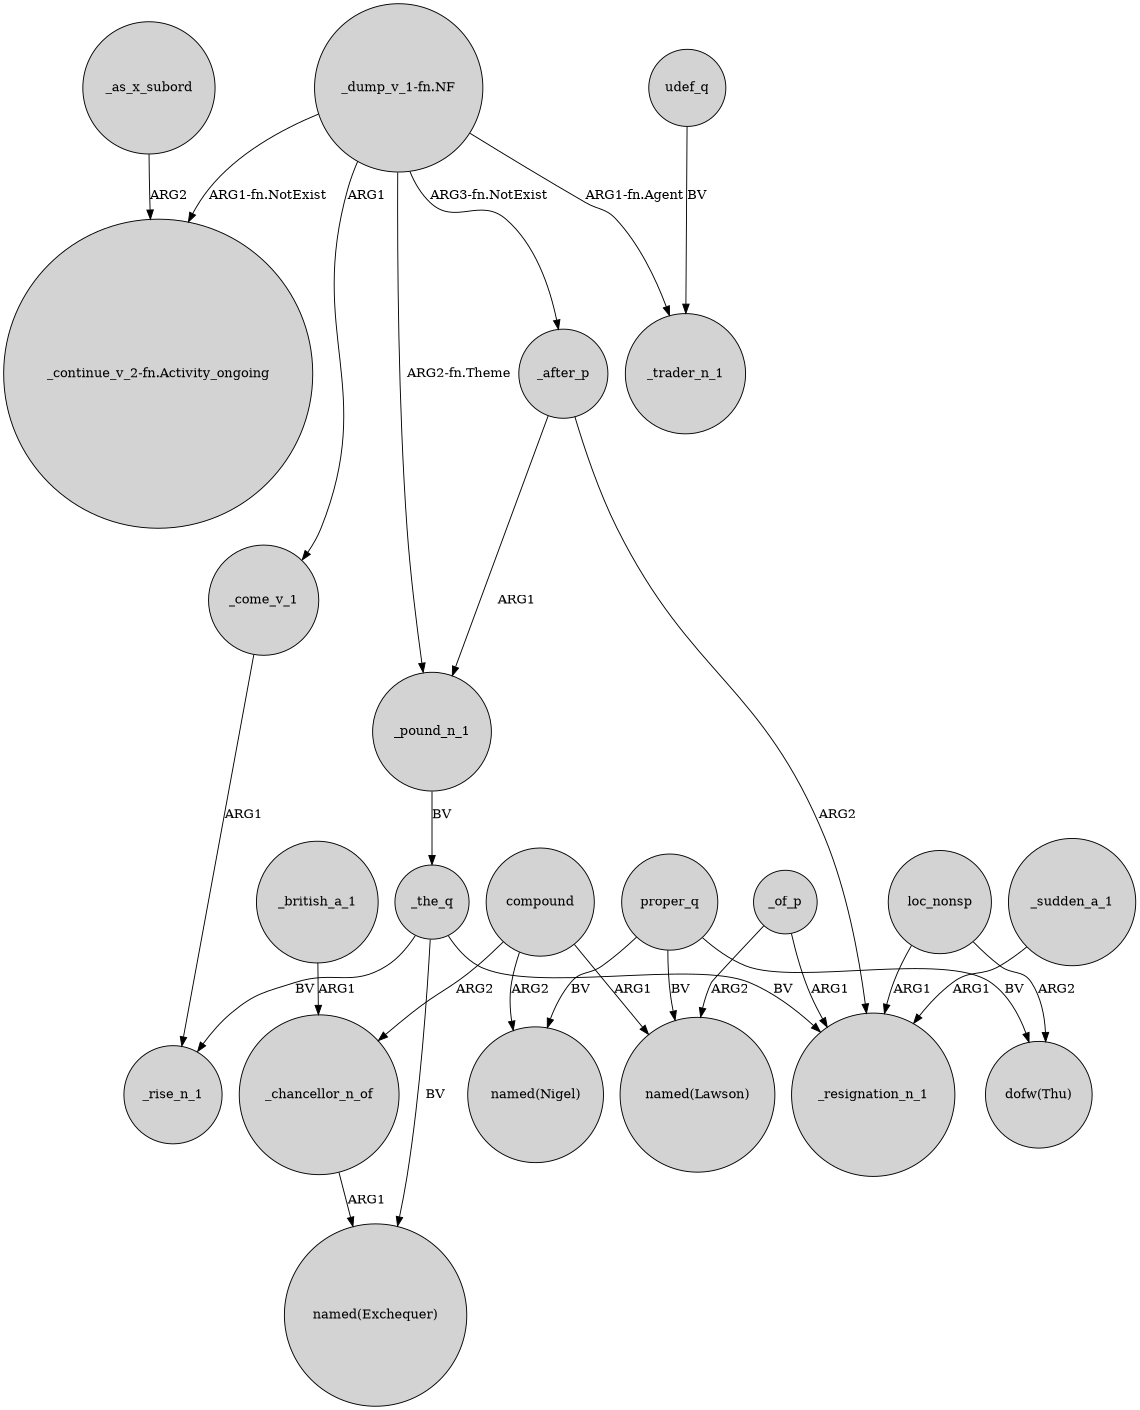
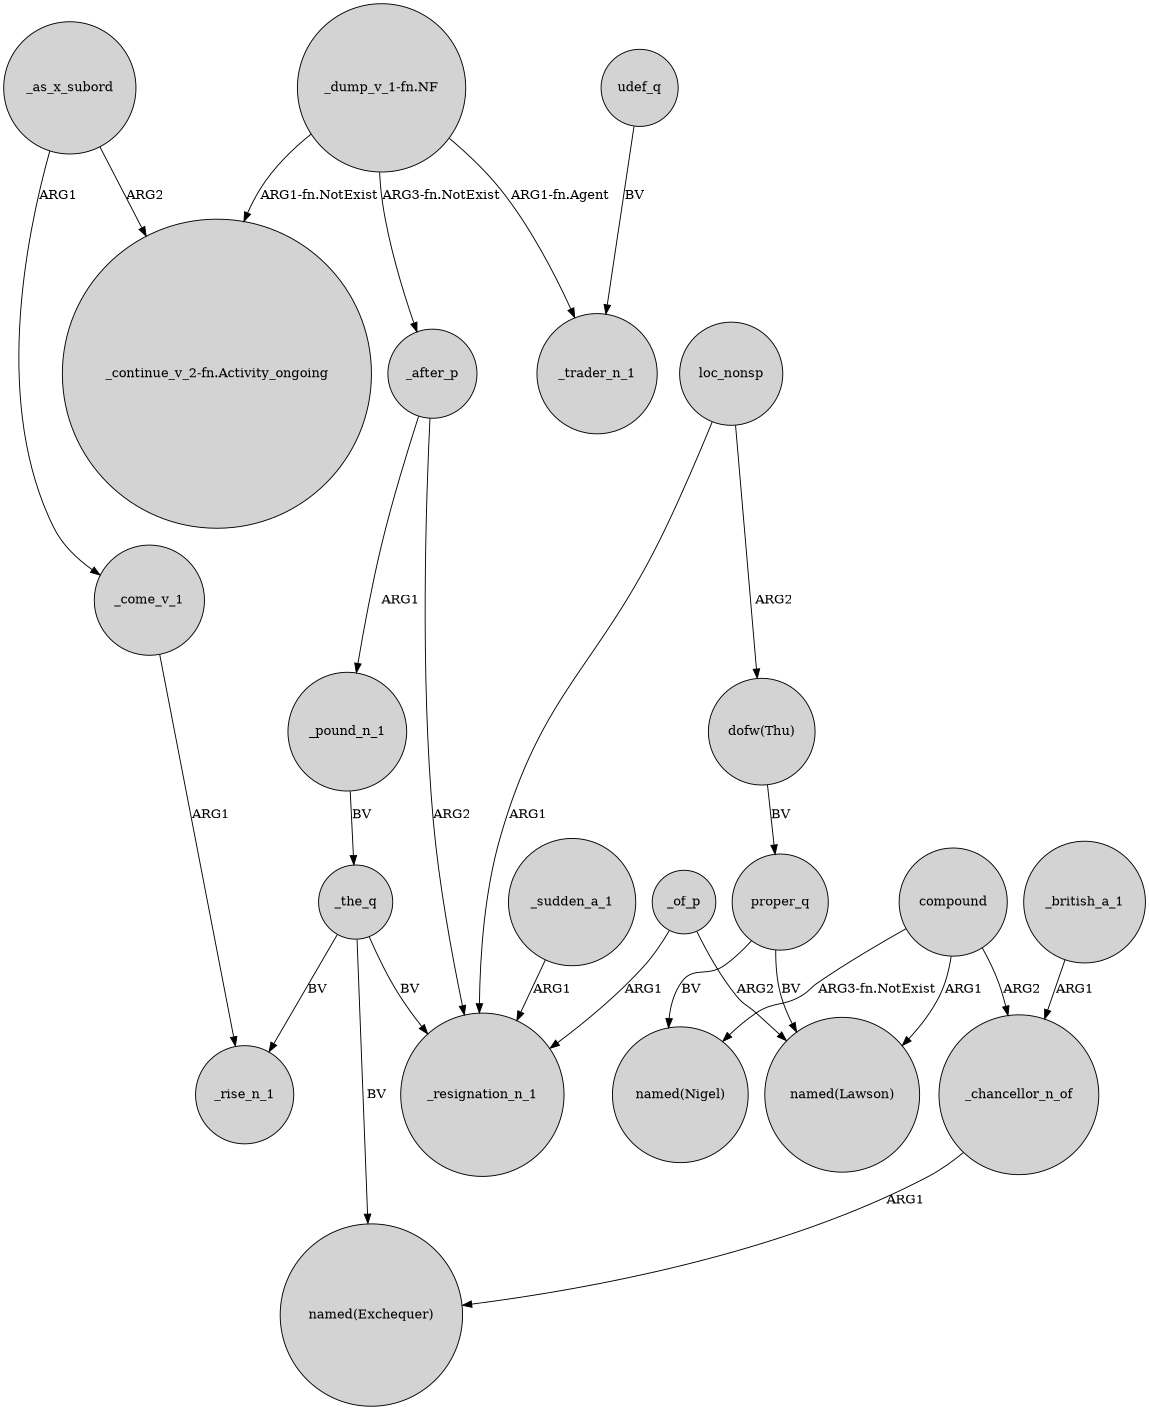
(340, 358) -> (19, 369)
(401, 418) -> none
(874, 970) -> (771, 815)
(531, 989) -> (877, 989)
